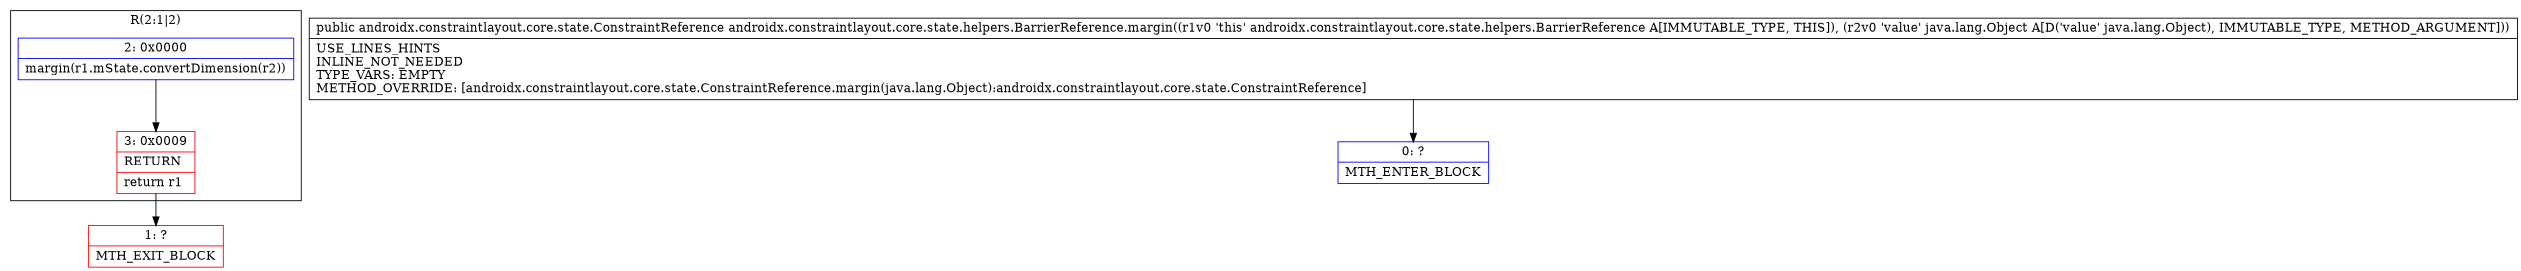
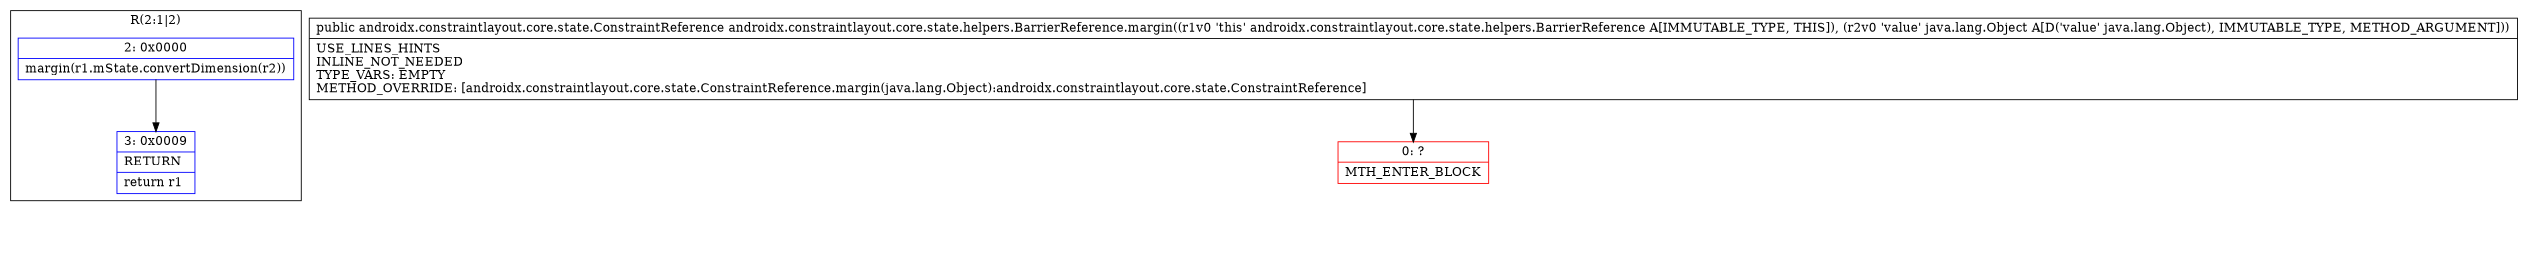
(156, 163) -> (156, 163)
(1413, 163) -> (1413, 163)
(156, 246) -> none
